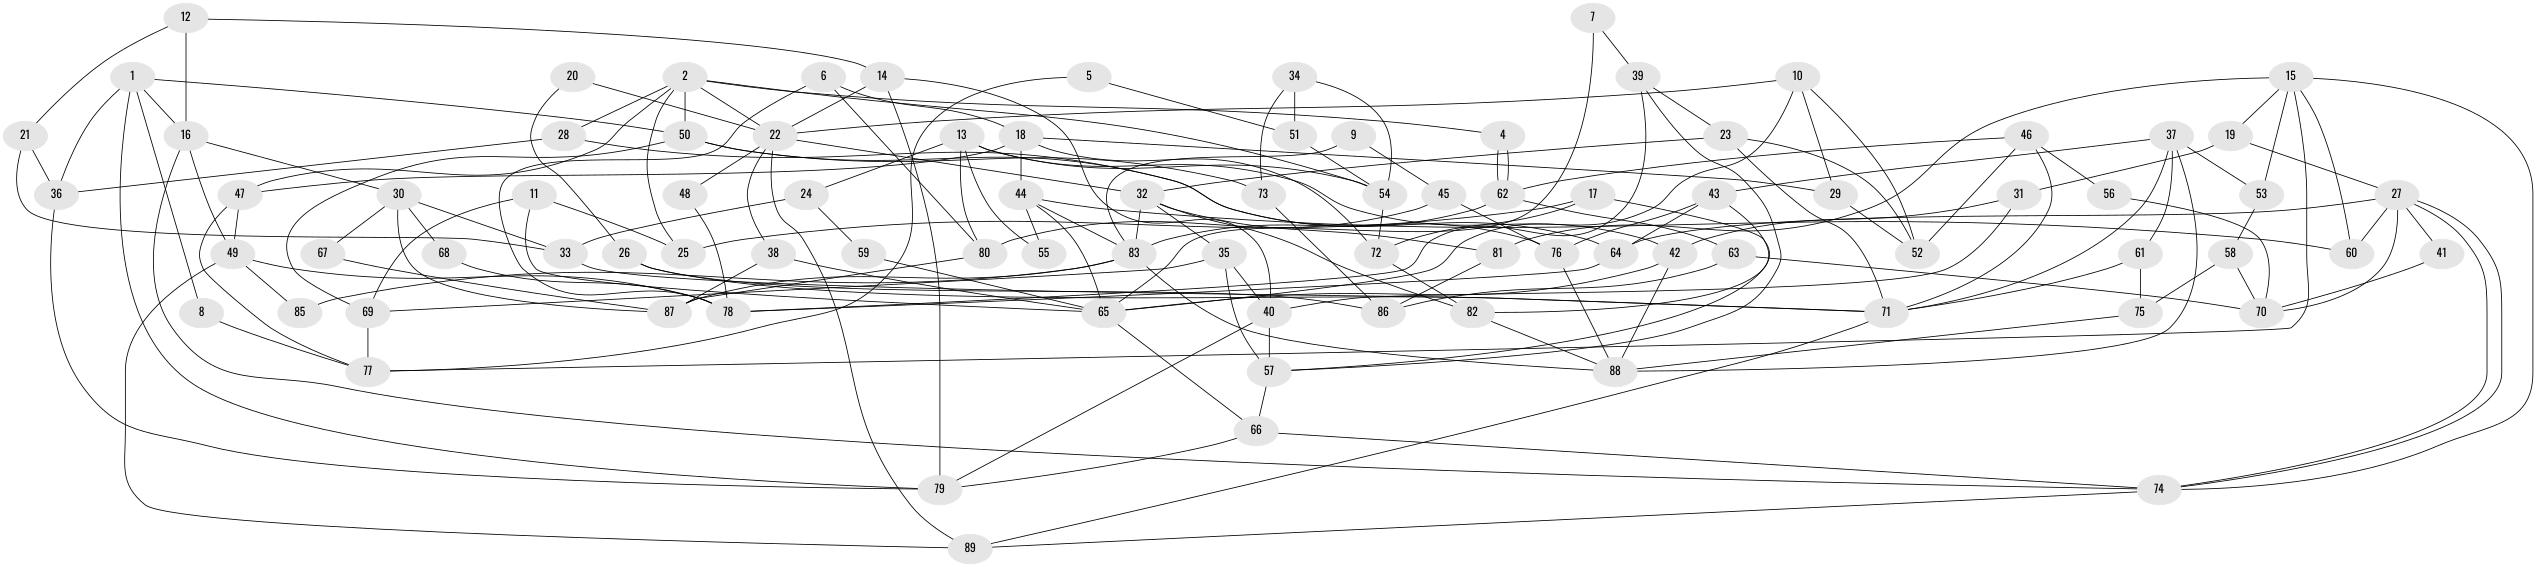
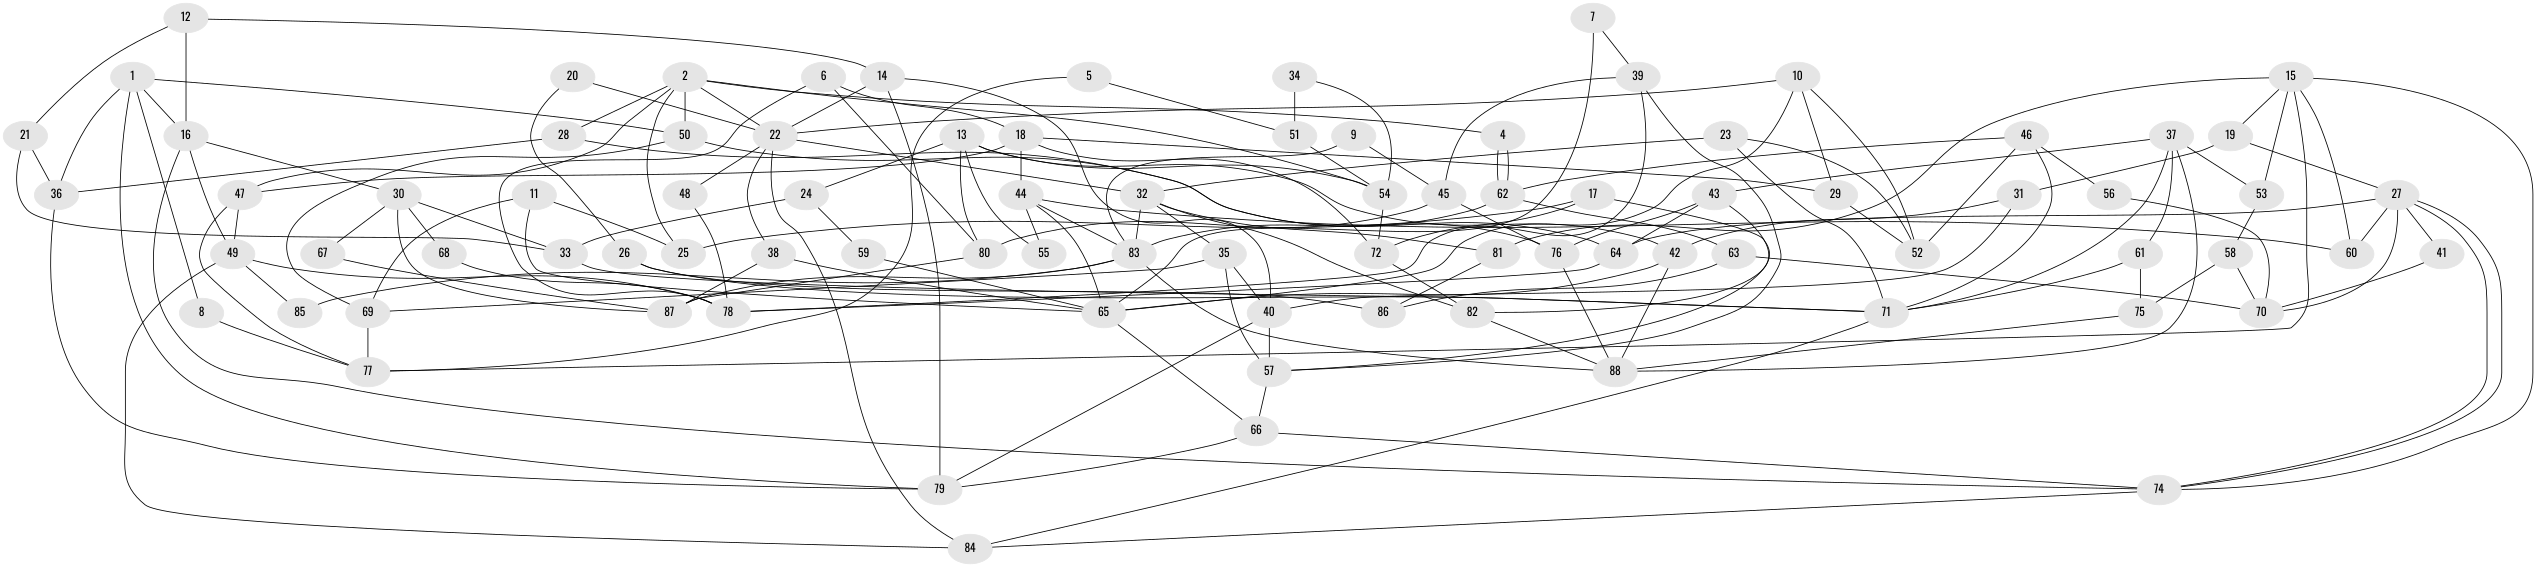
(1682, 106) -> (1520, 95)
(1264, 195) -> none
(970, 549) -> (970, 549)
